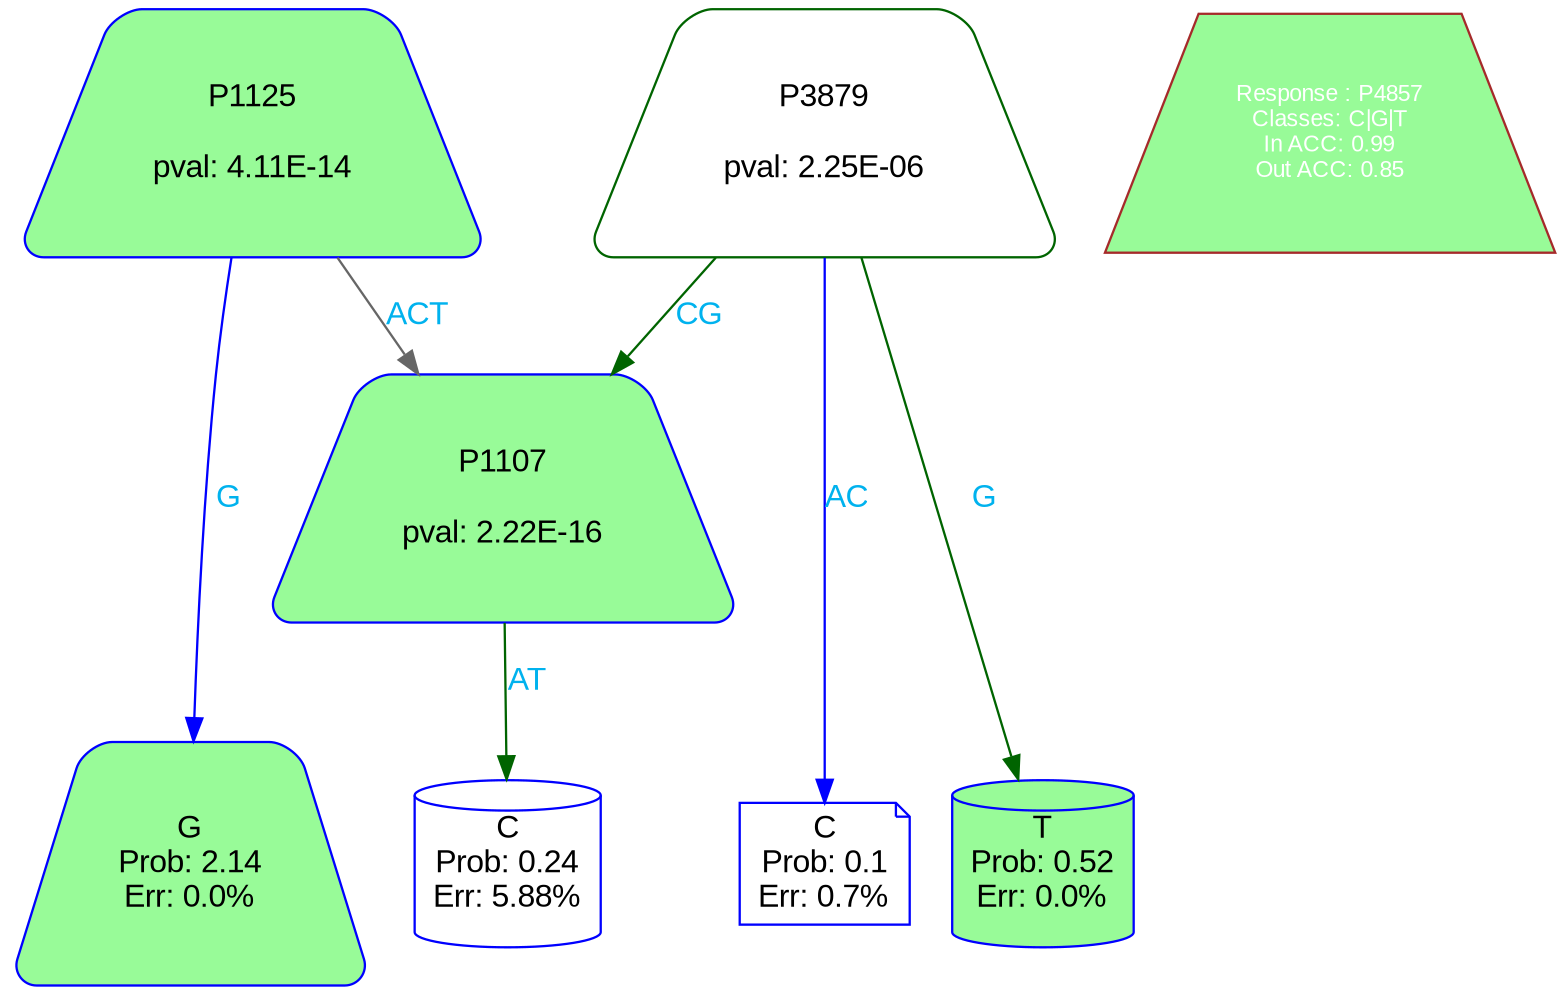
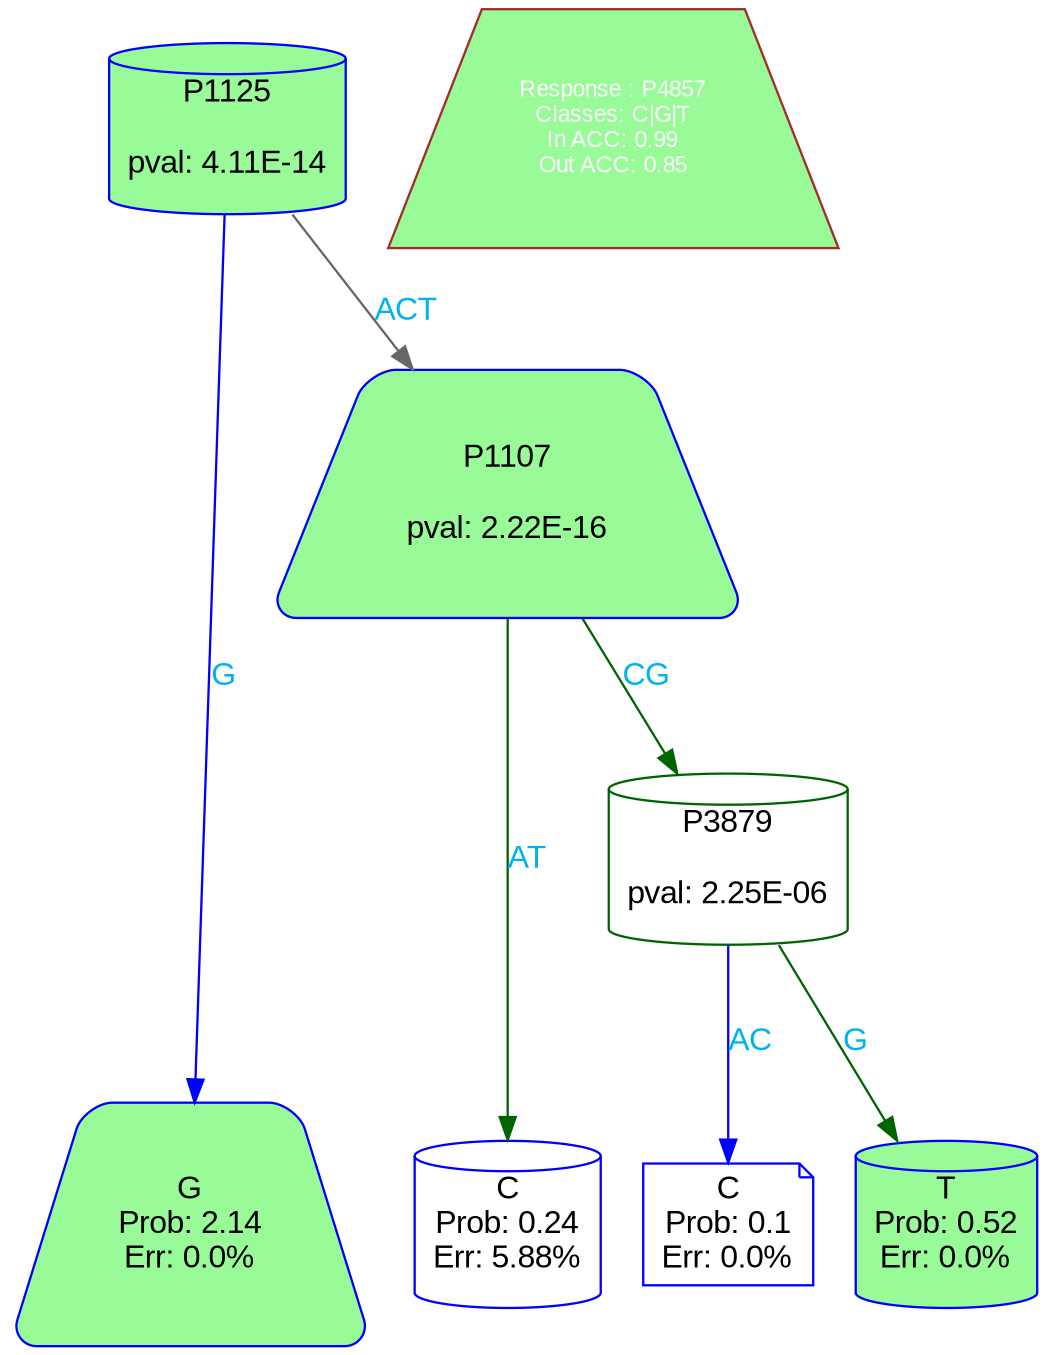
(253, 133) -> (227, 129)
(825, 133) -> (728, 859)
(672, 307) -> (624, 686)
(825, 864) -> (728, 1224)
